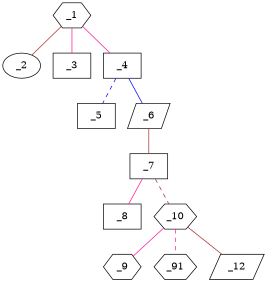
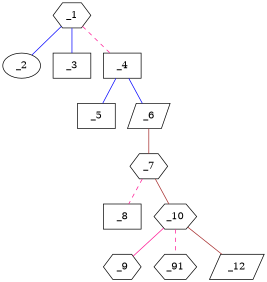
(96, 40) -> (96, 40)
(47, 41) -> (47, 41)
(72, 41) -> (72, 41)
(109, 91) -> (109, 91)
(149, 166) -> (149, 166)
(135, 191) -> (135, 191)
(162, 191) -> (162, 191)
